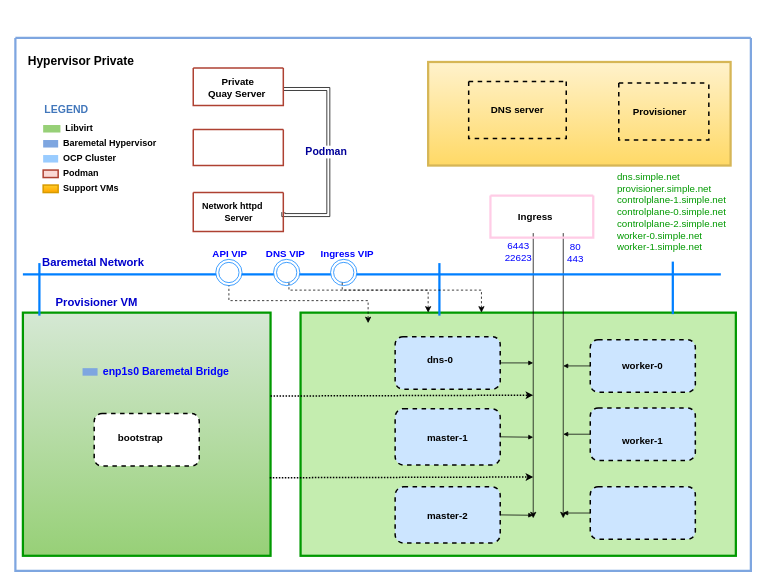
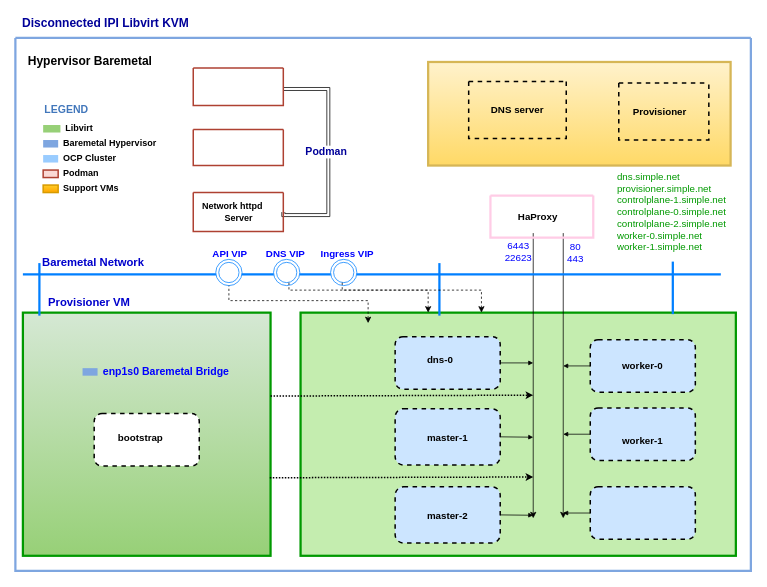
none -> (105, 23)
(84, 60) -> (91, 60)
(237, 87) -> none
(531, 216) -> (531, 216)
(97, 301) -> (89, 301)
